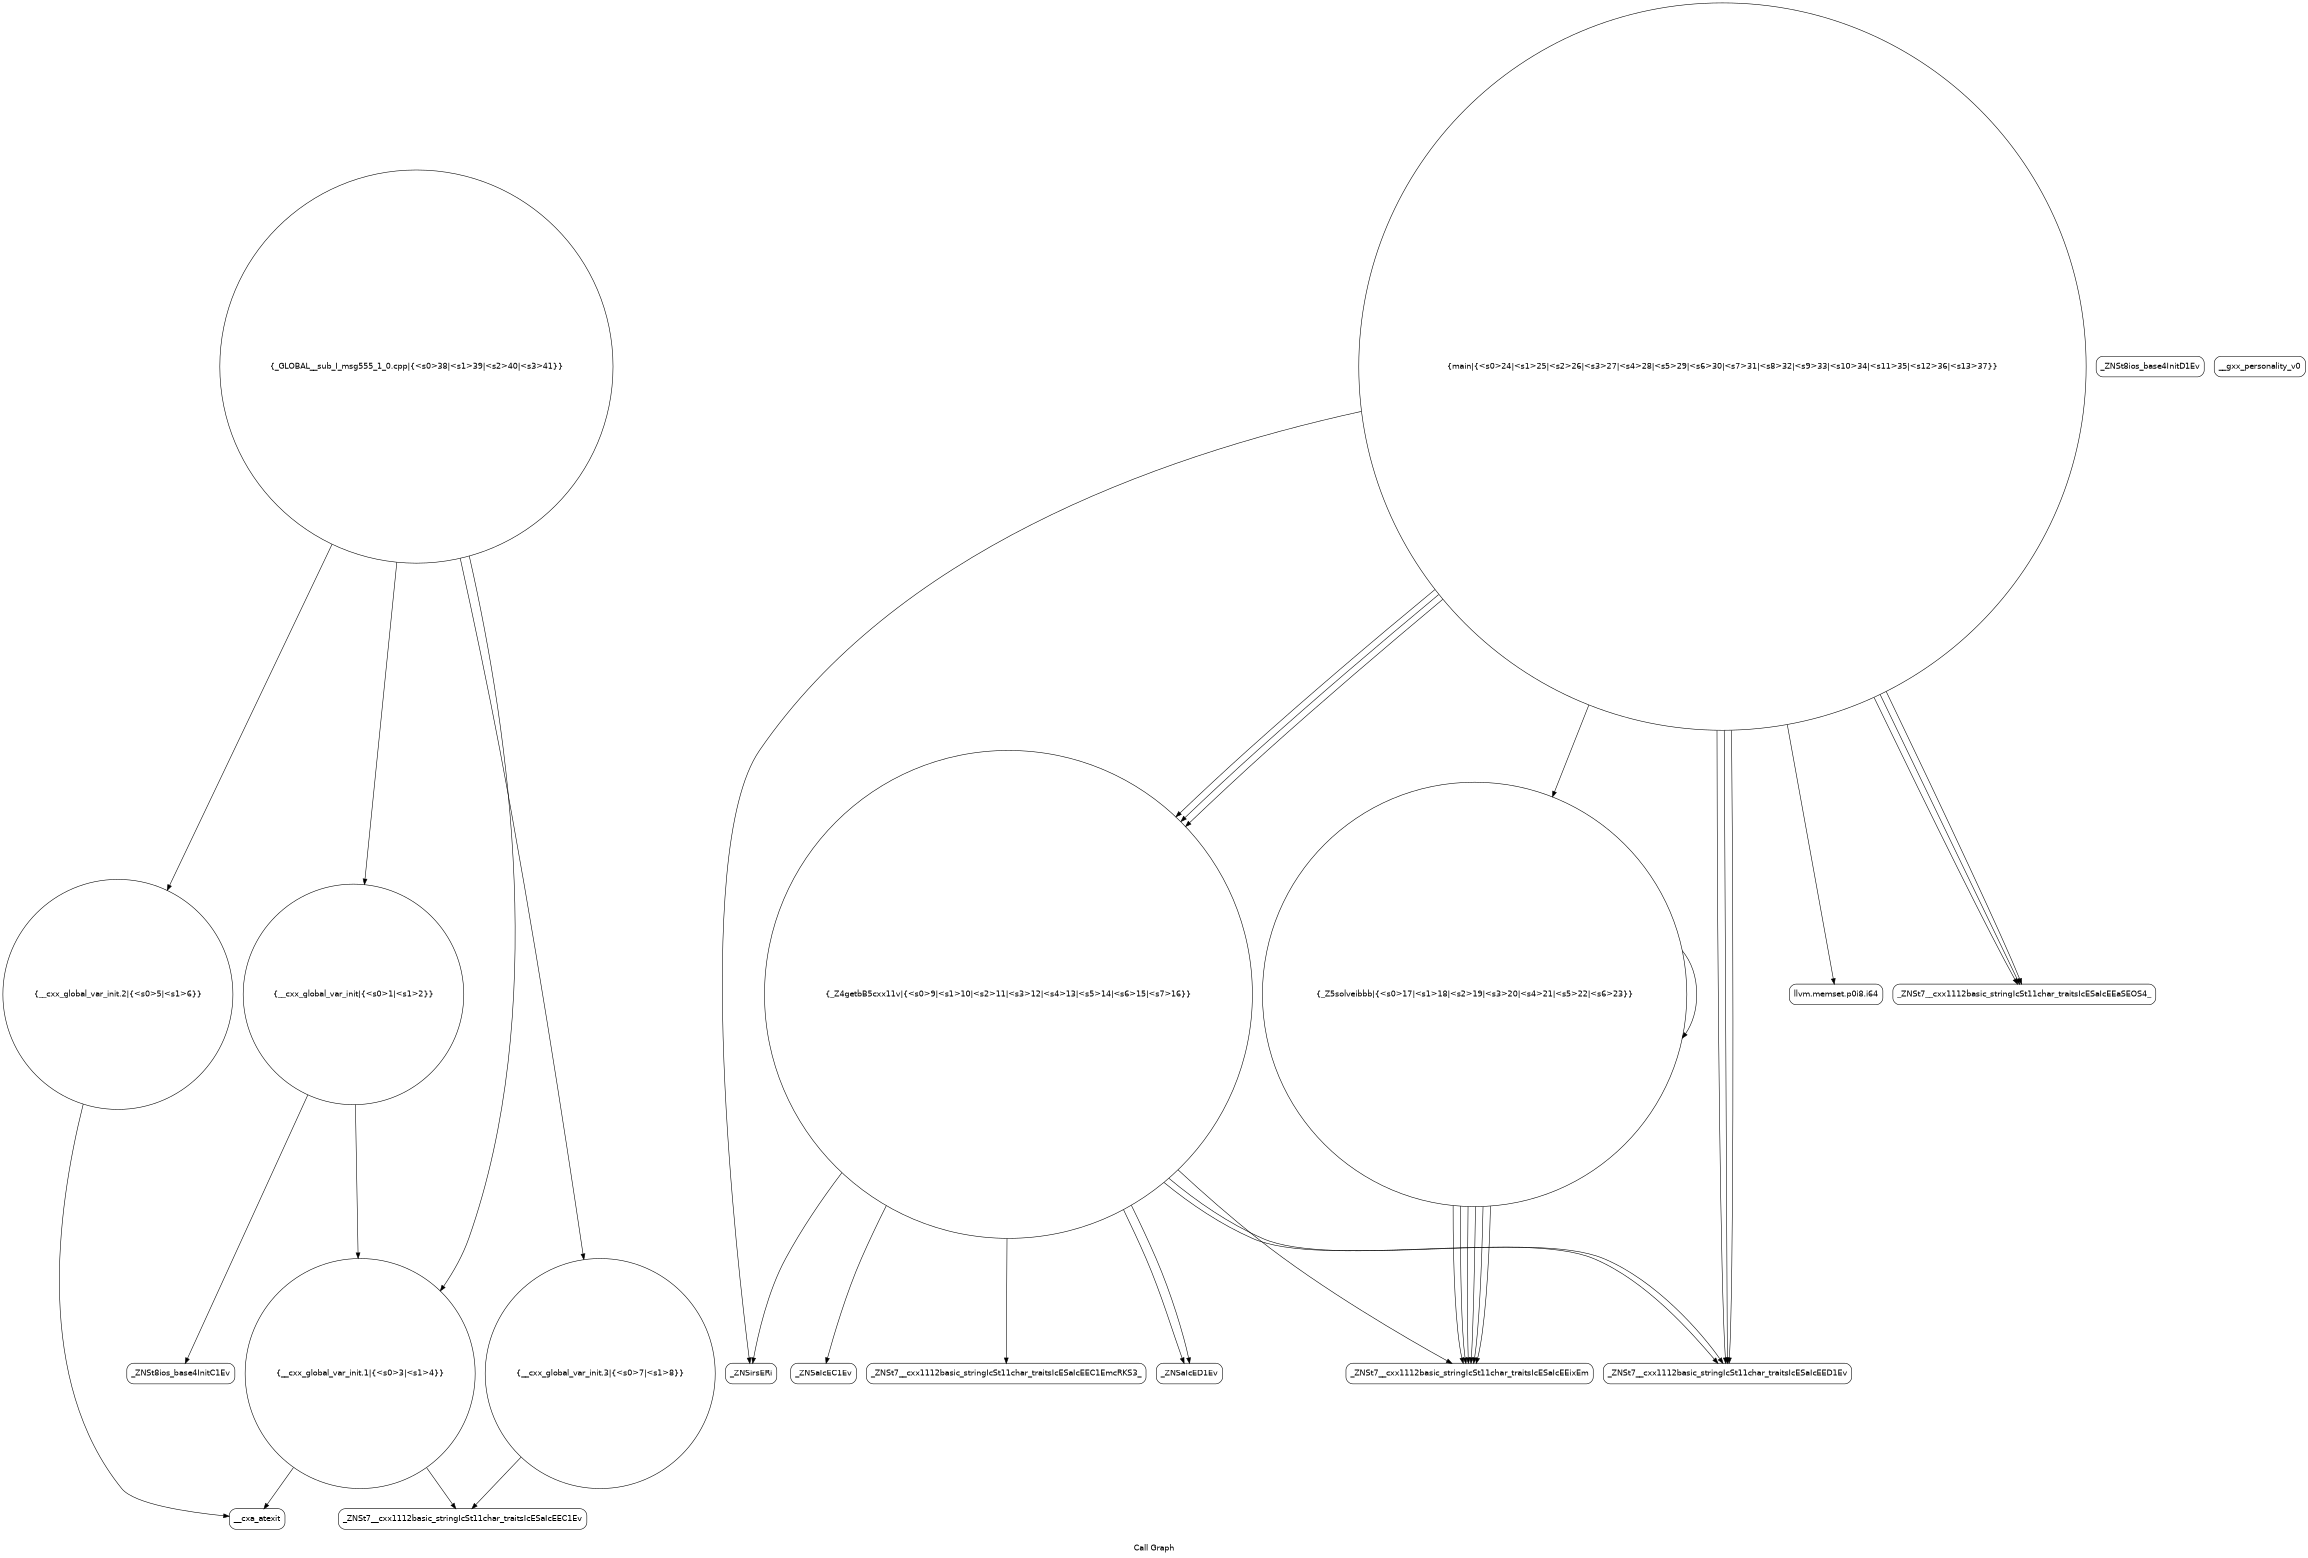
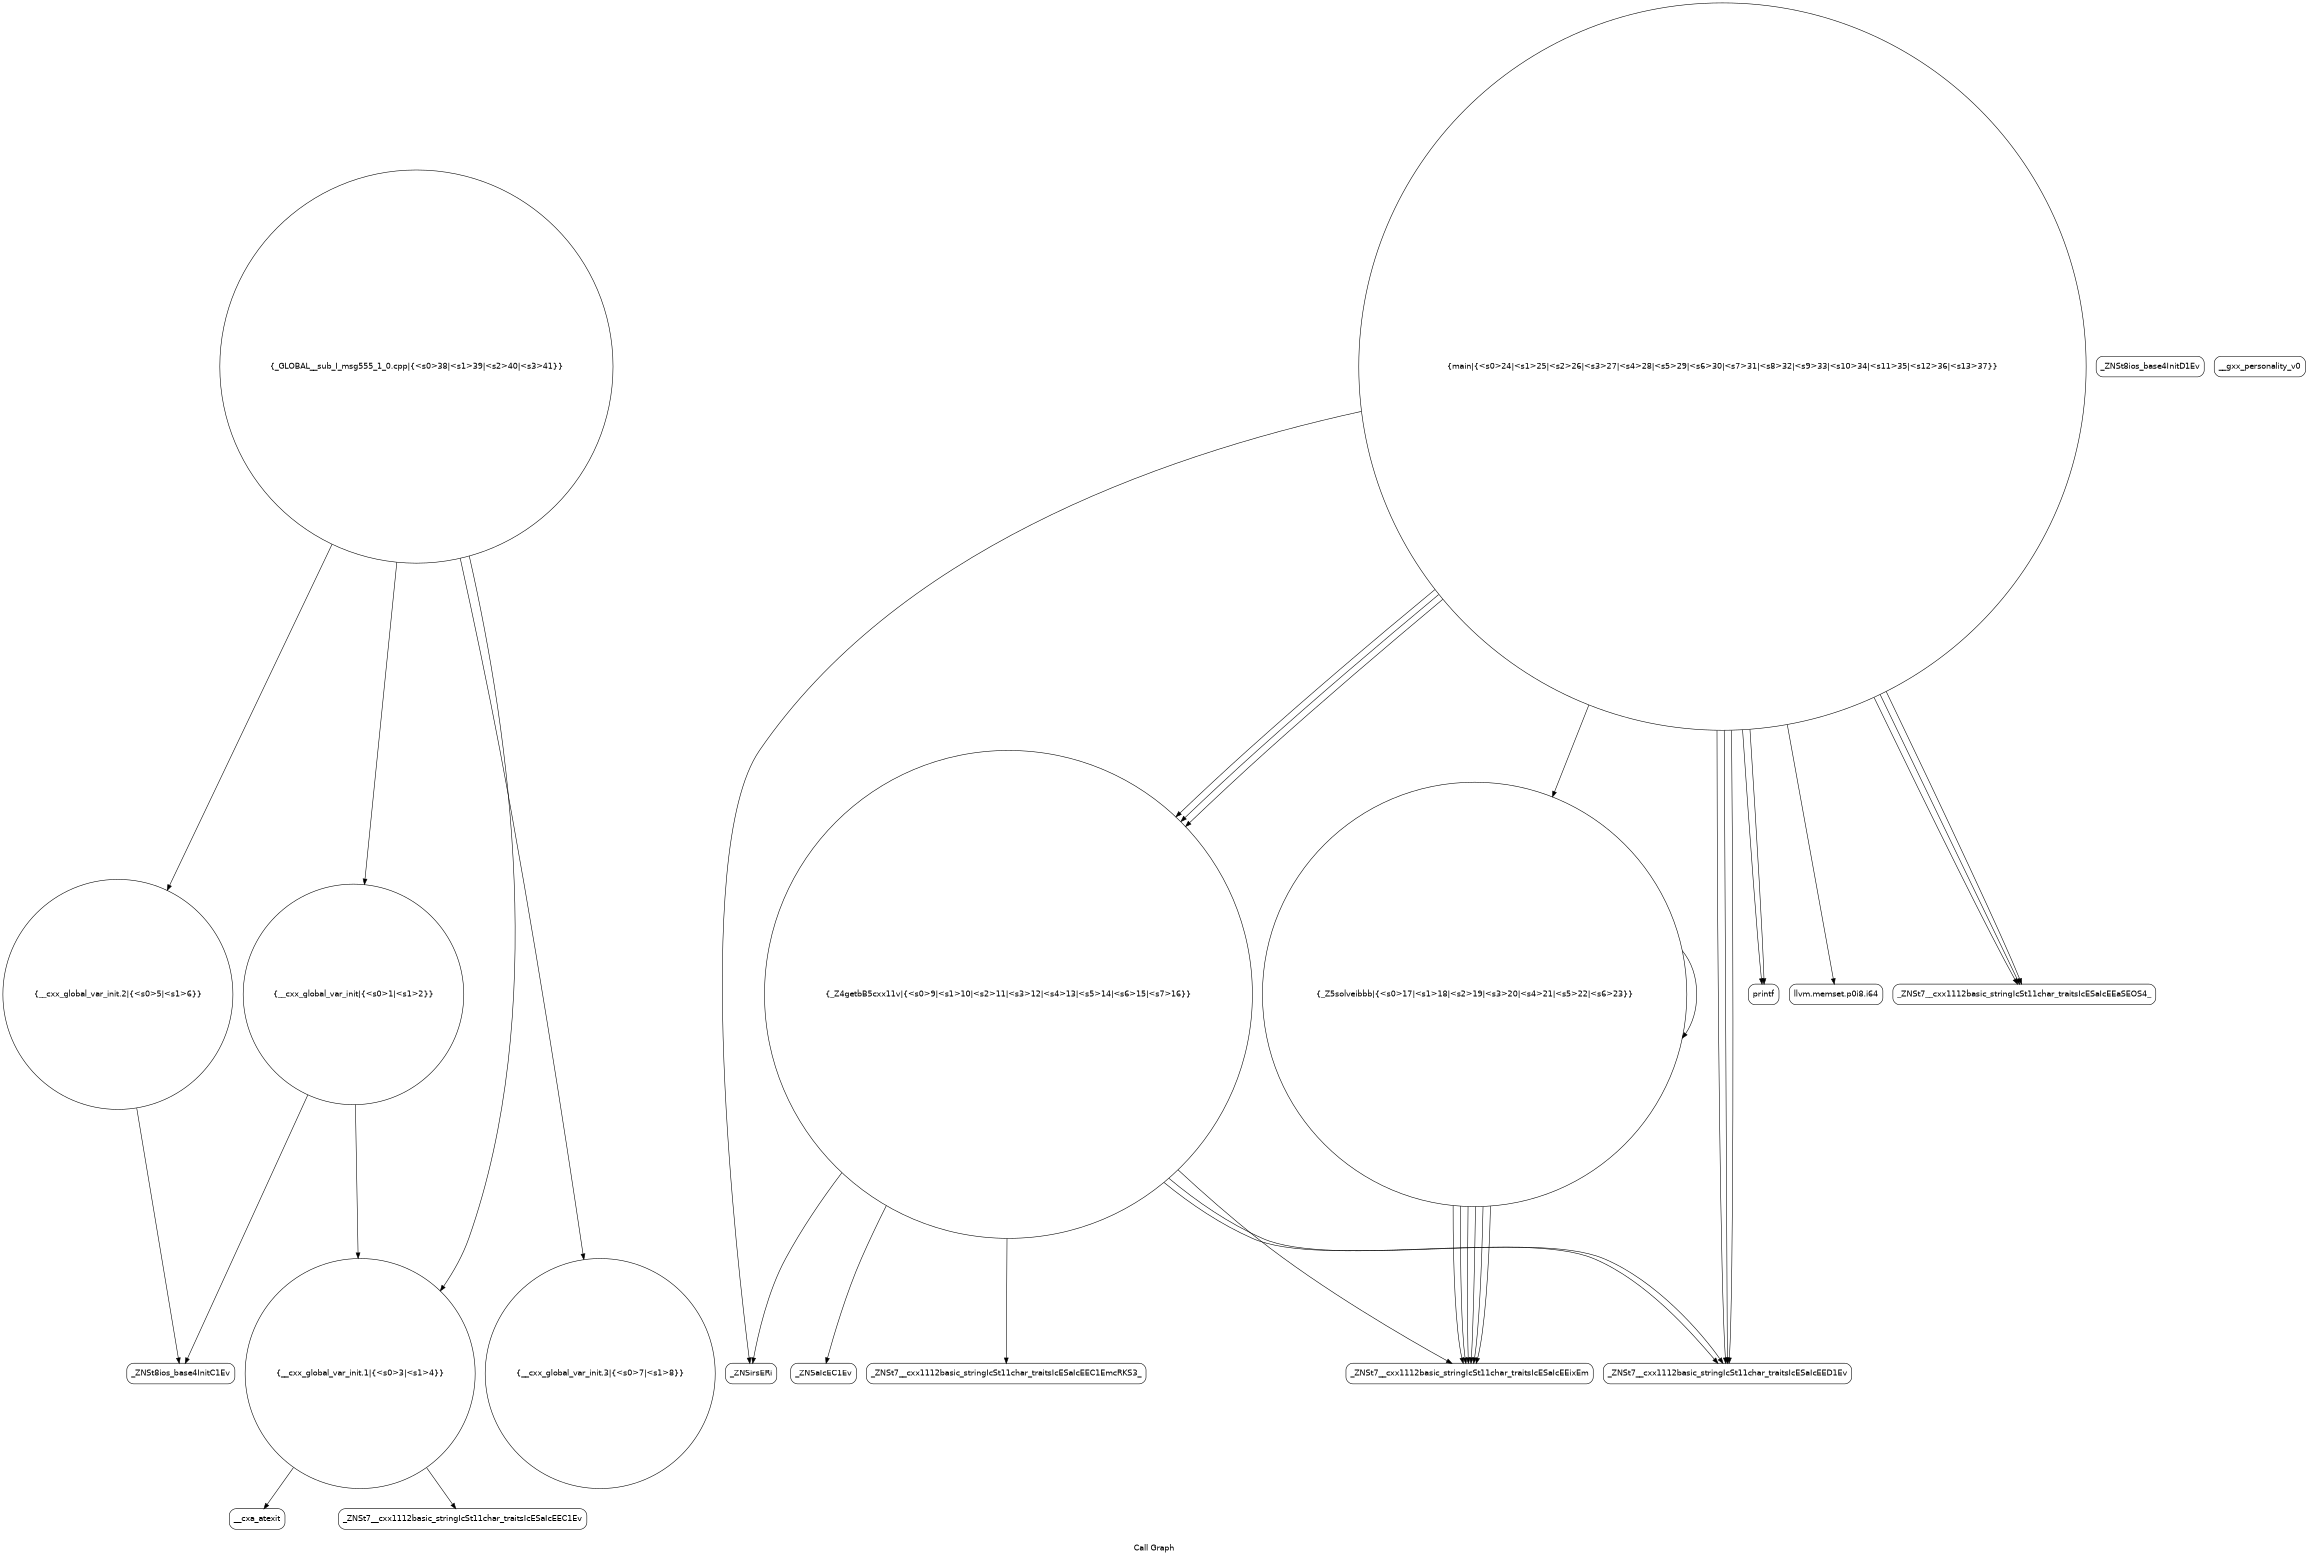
none -> (1764, 994)
(66, 1355) -> (158, 1233)
(1189, 1374) -> none
(498, 1481) -> none
